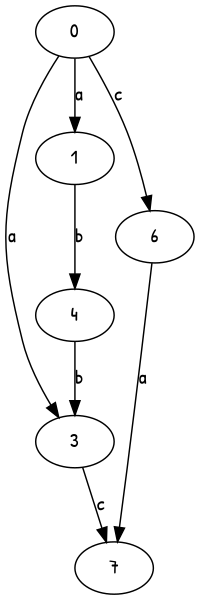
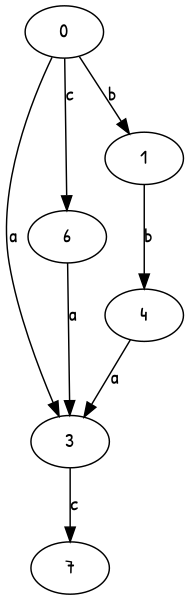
(79, 95) -> (113, 95)
(80, 378) -> (115, 378)
(136, 395) -> (69, 332)
